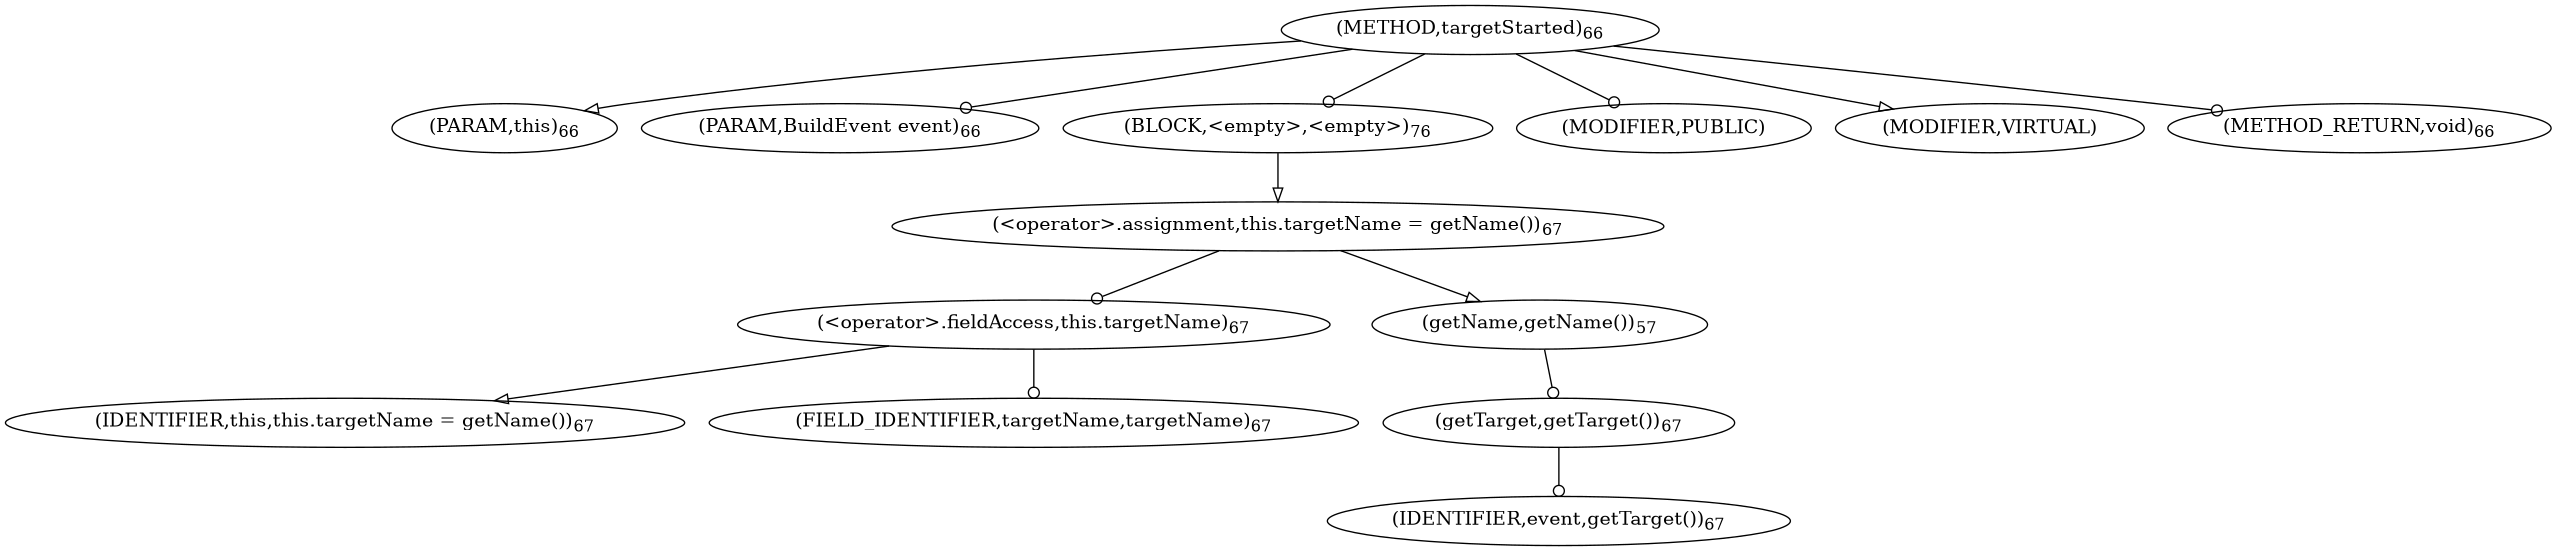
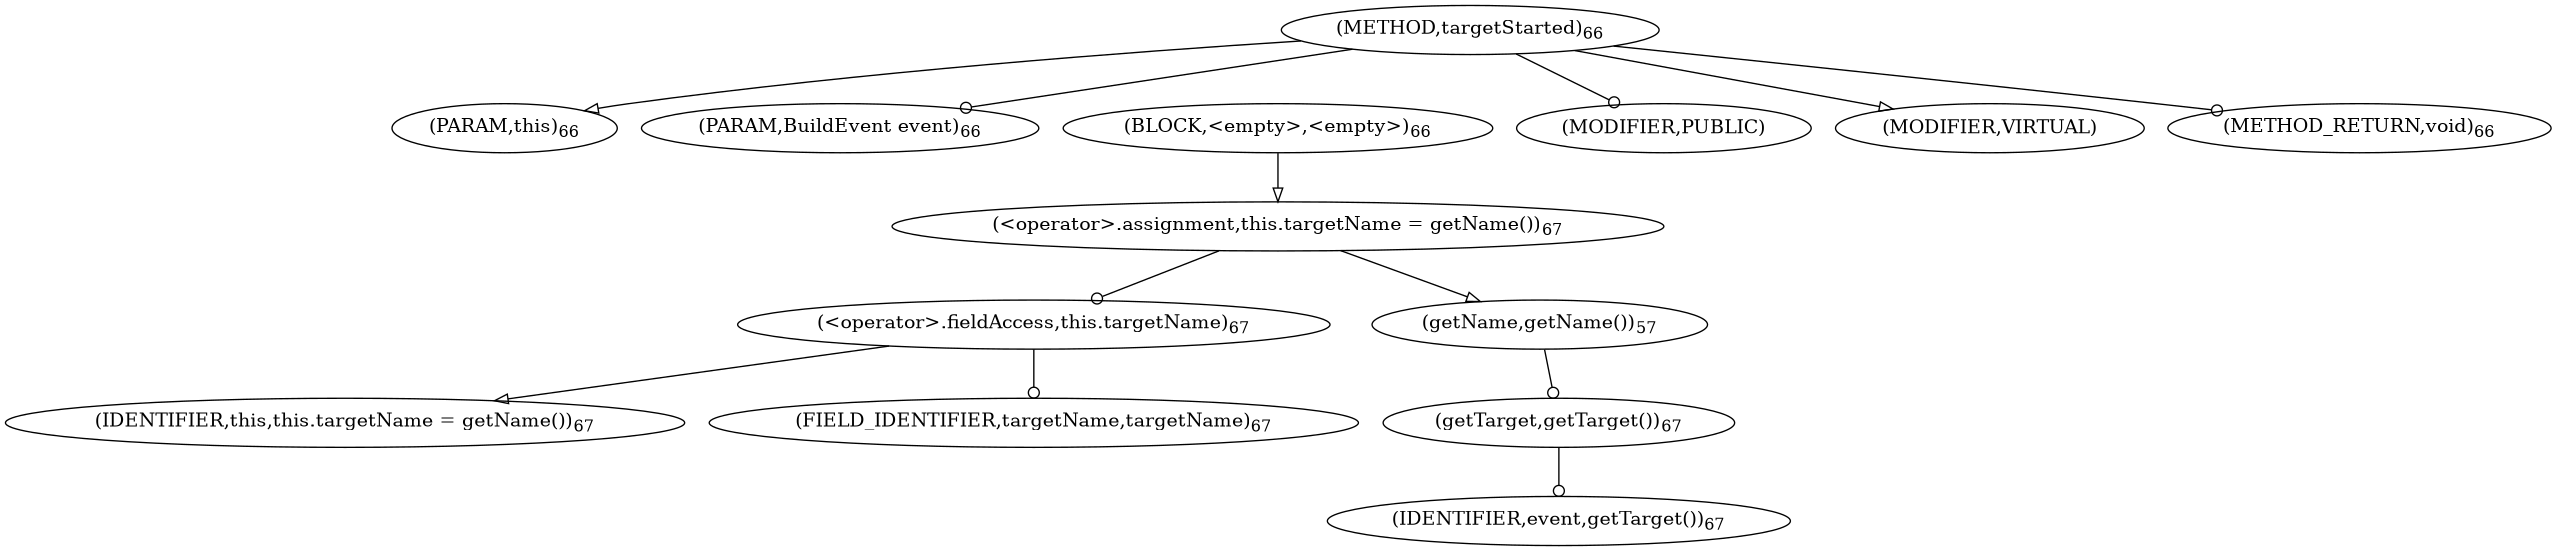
(1379, 77) -> none
(1421, 126) -> (1421, 126)
